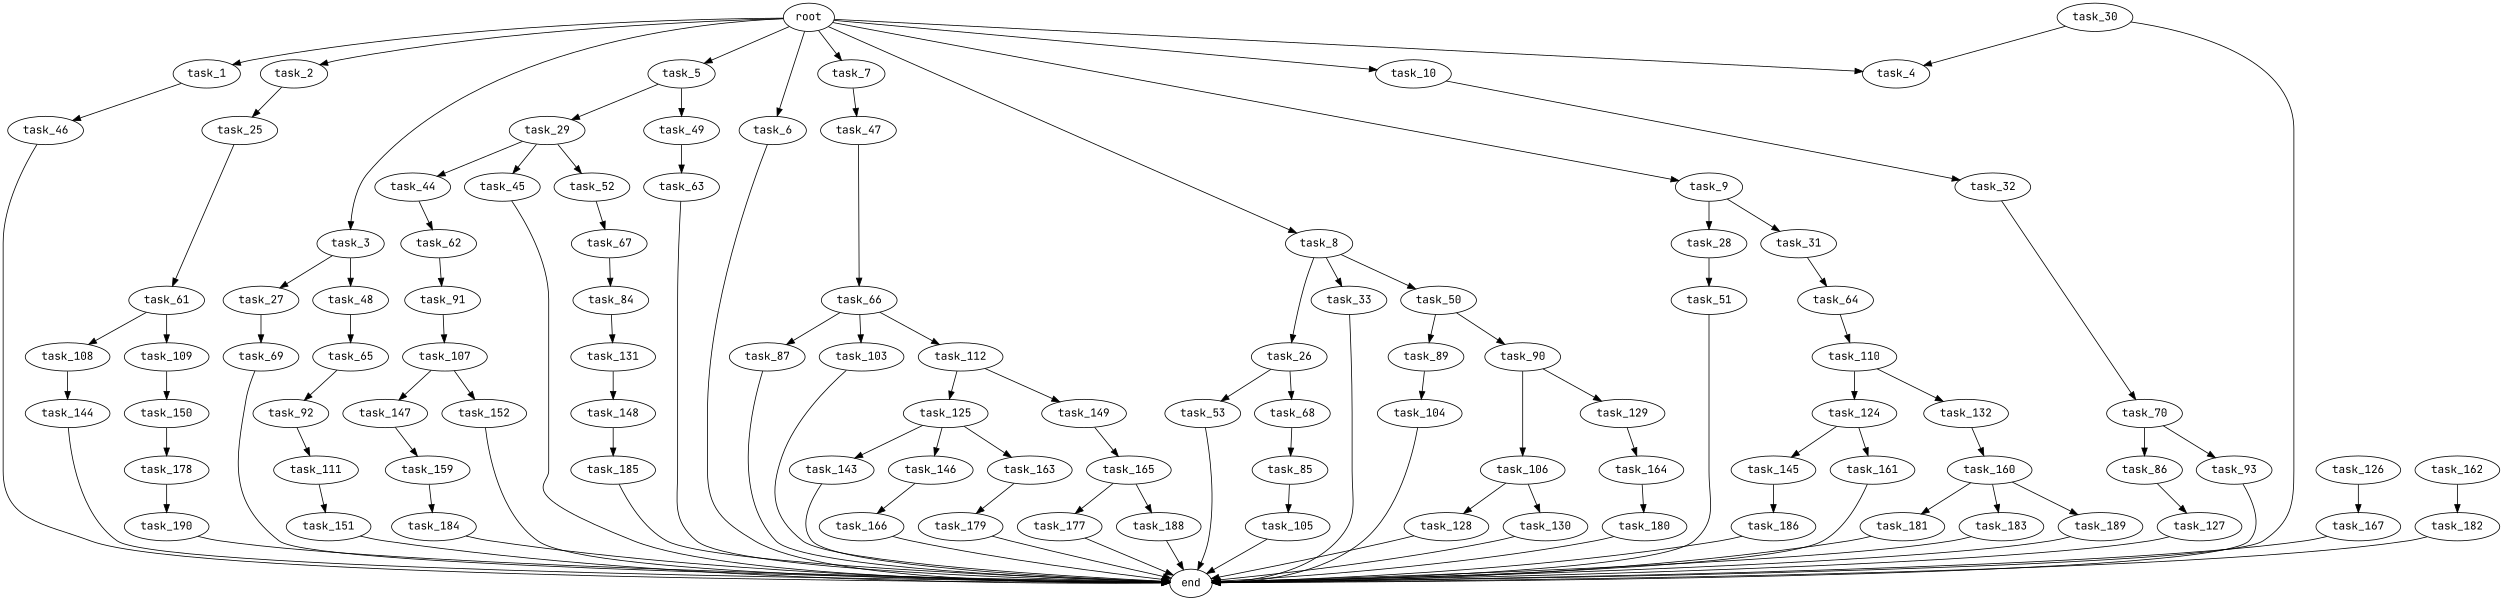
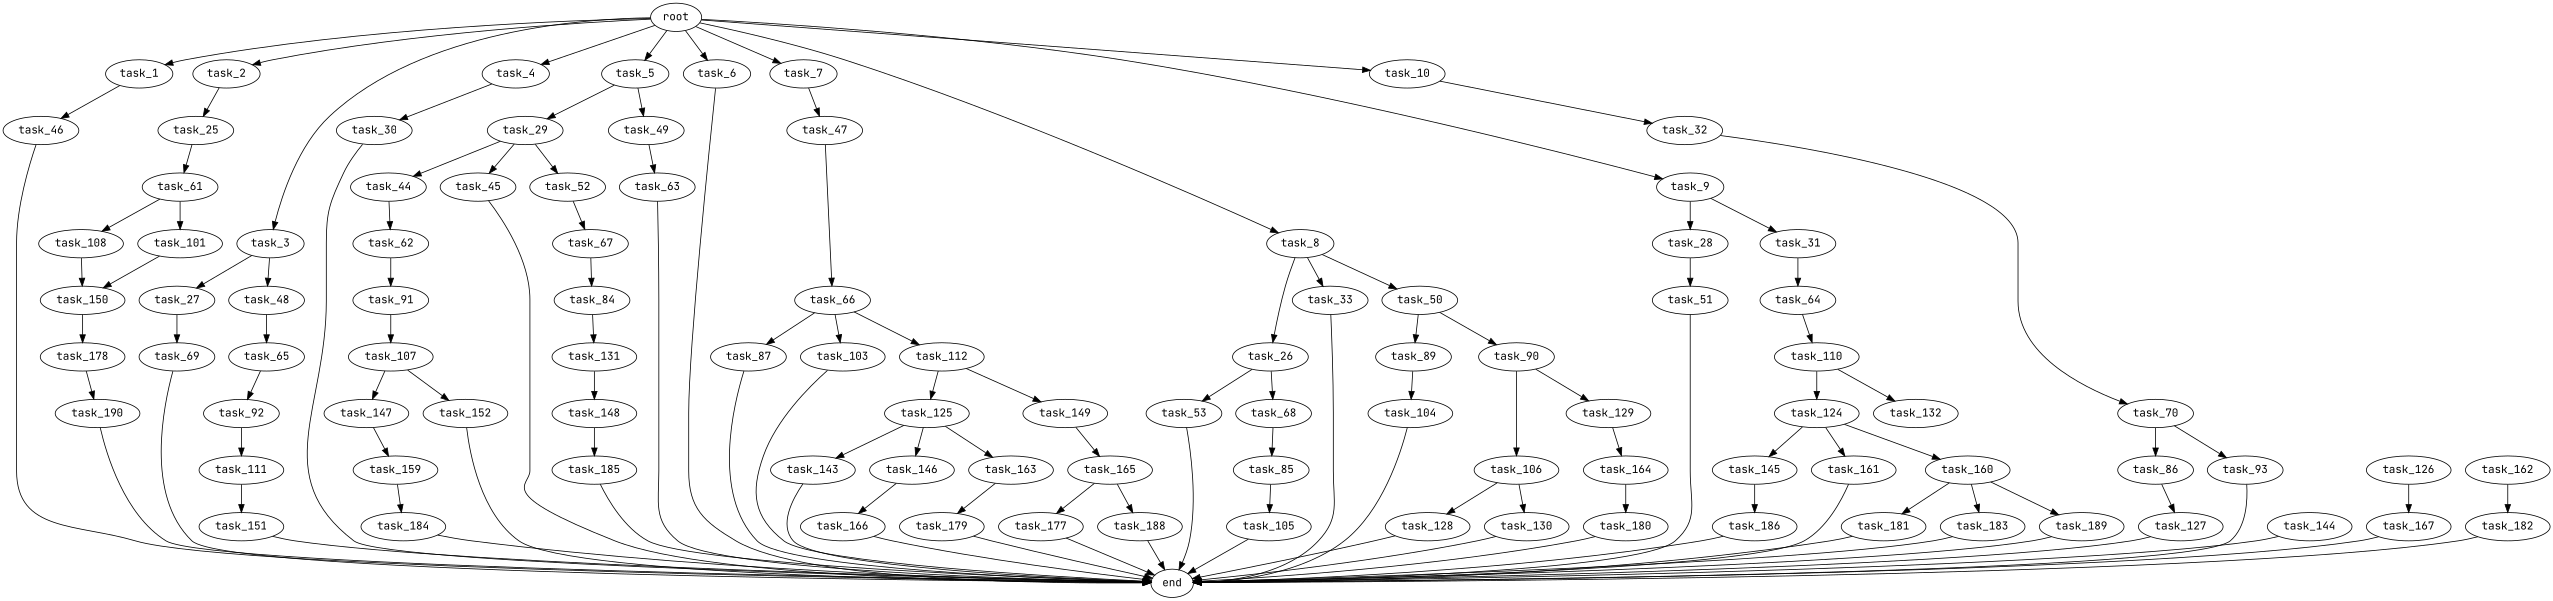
(1998, 45) -> (449, 101)
(167, 357) -> (180, 244)
(68, 381) -> (82, 268)
(1976, 438) -> (1889, 440)
